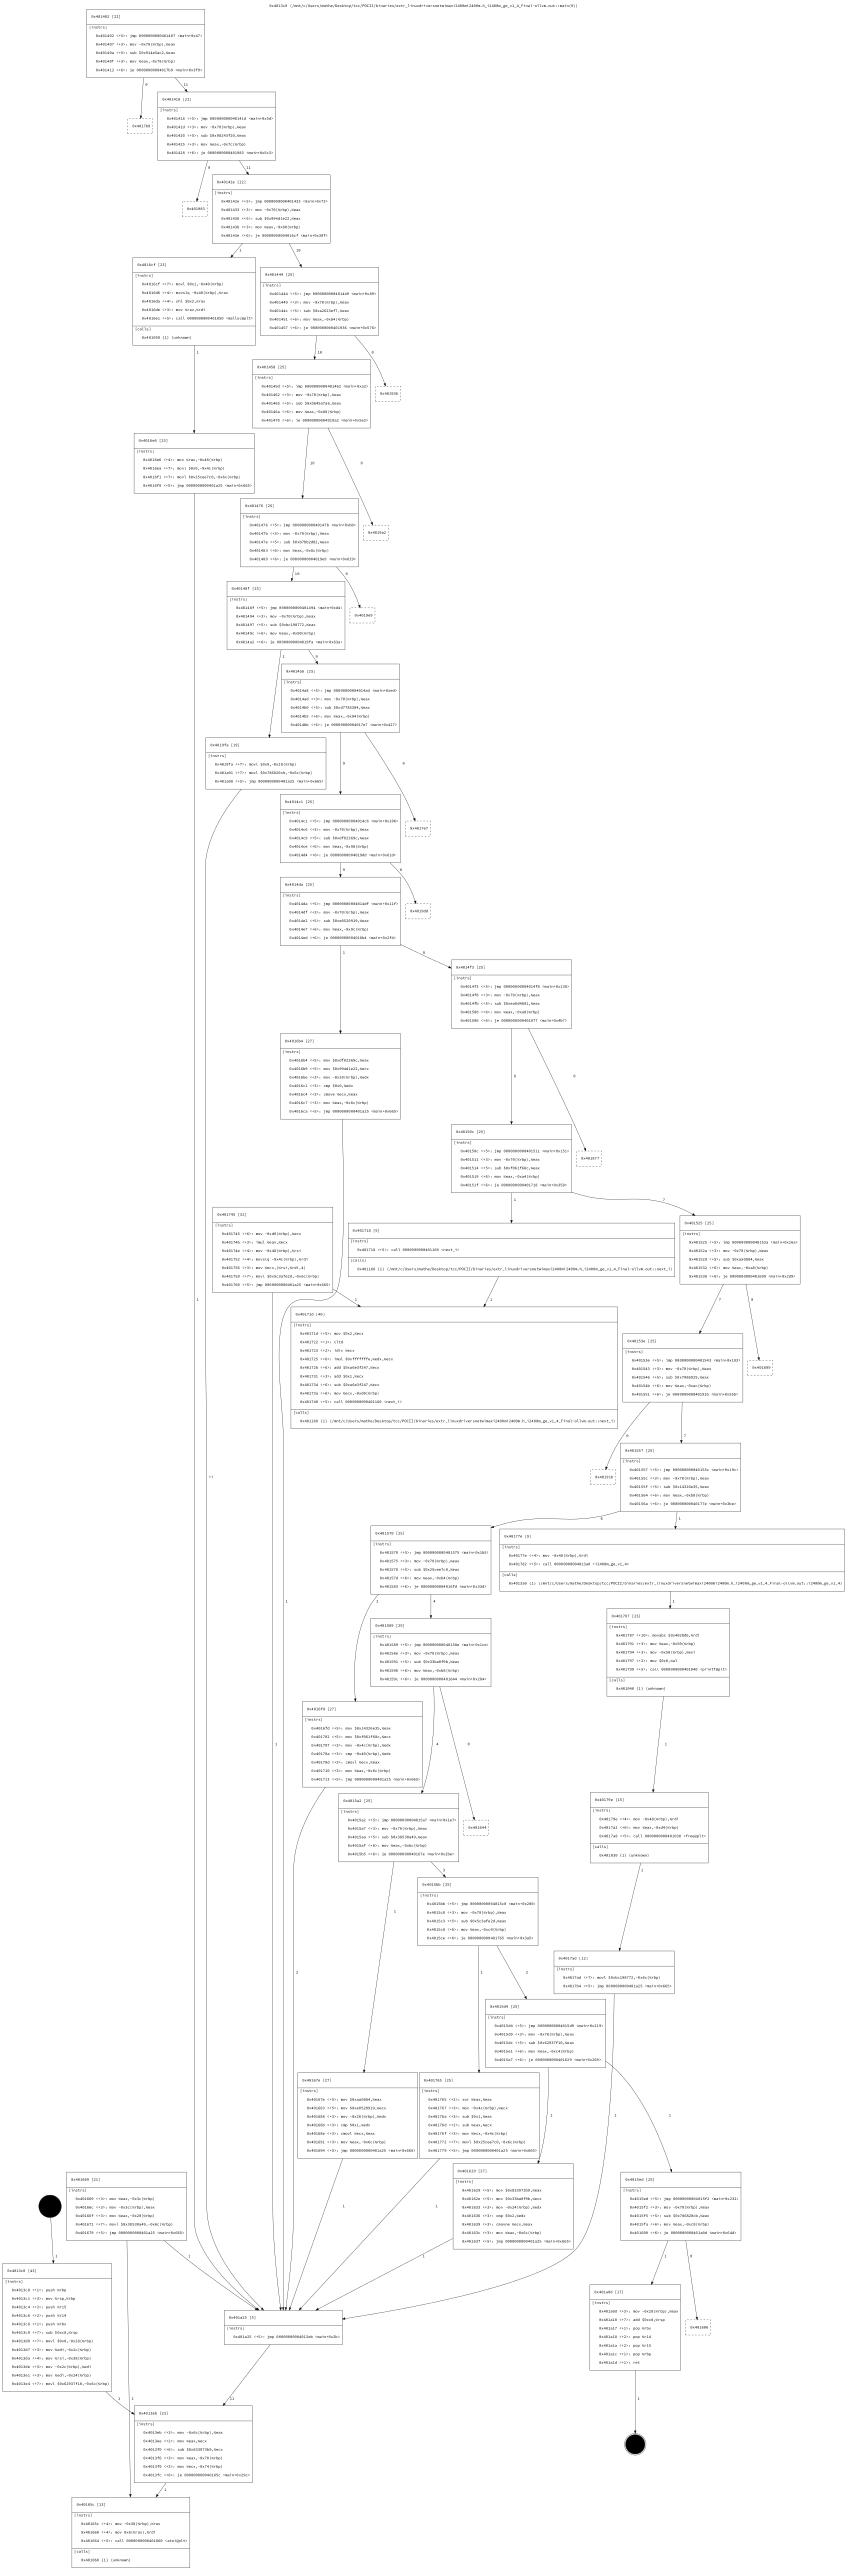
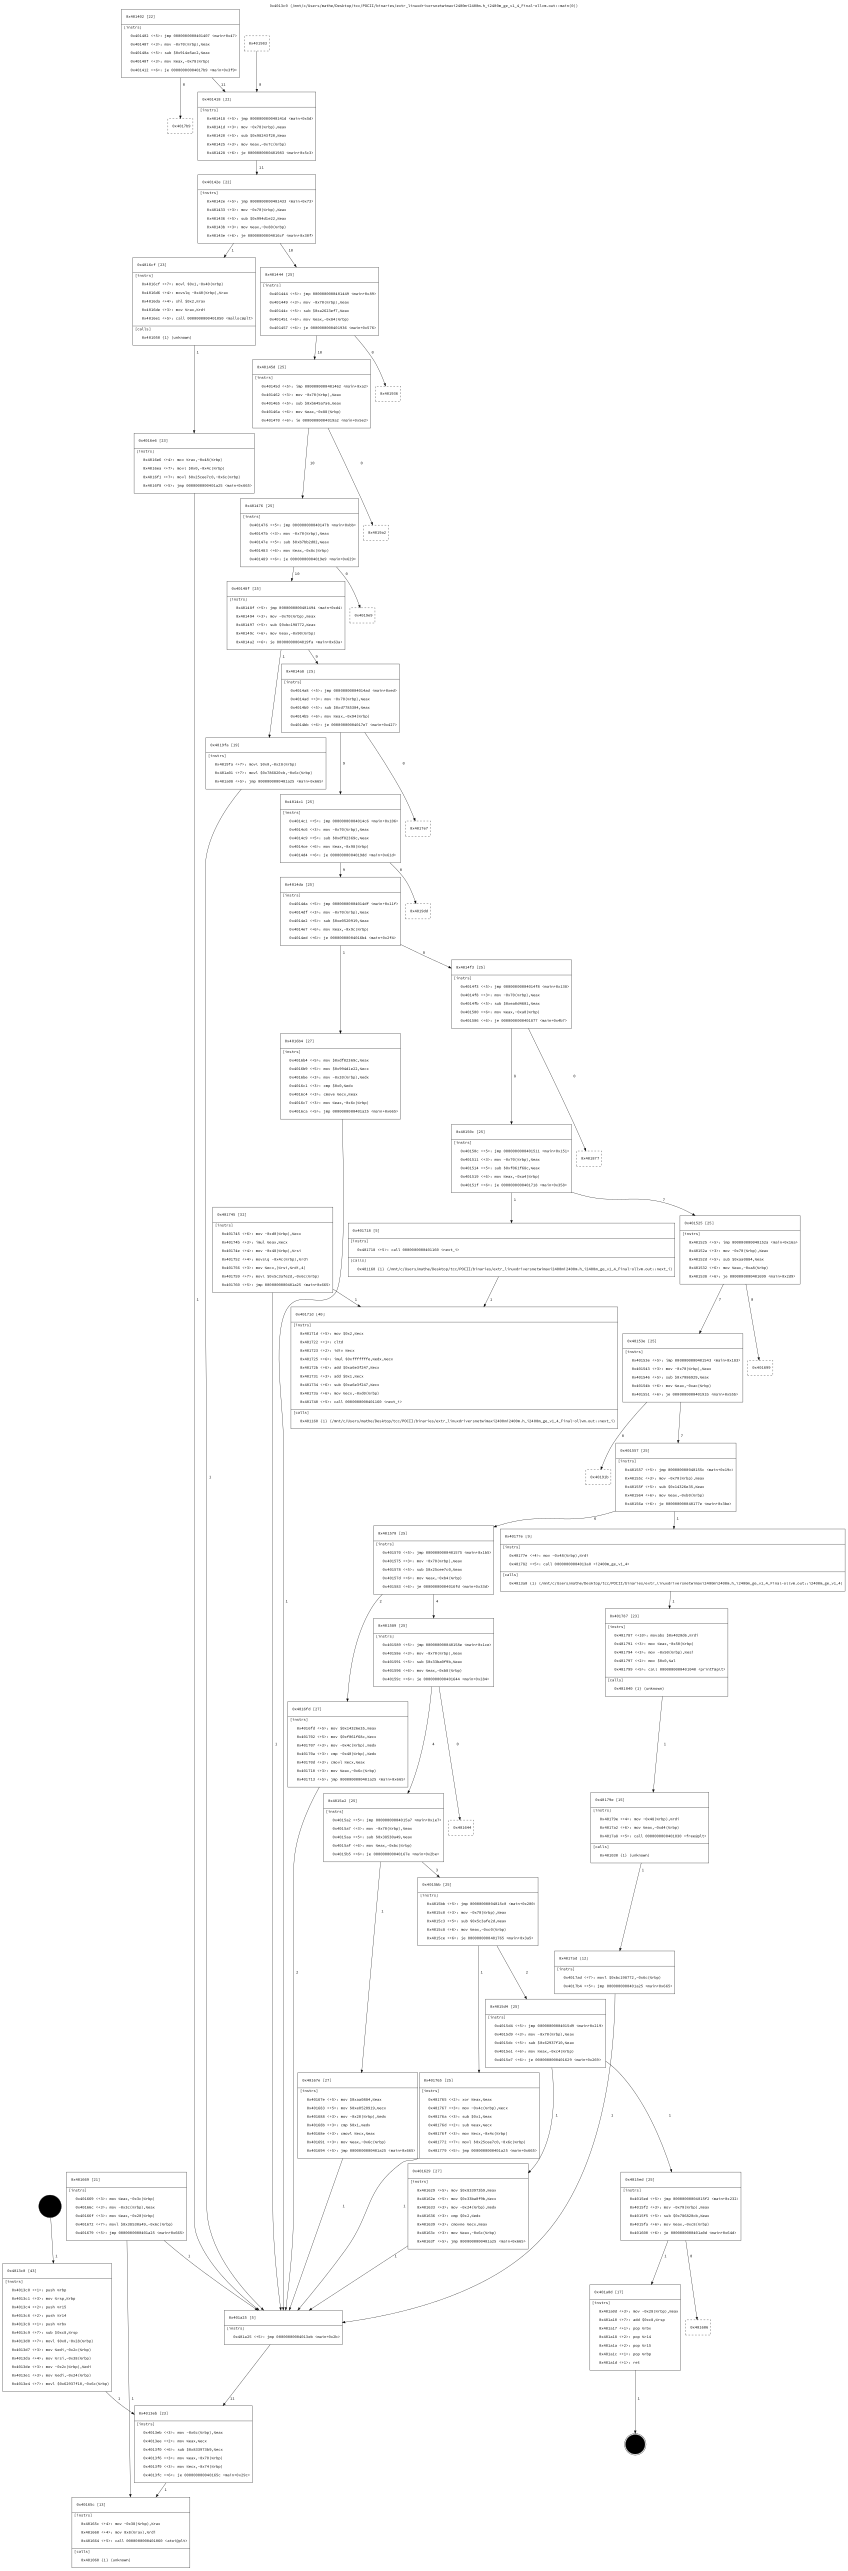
(202, 180) -> (257, 70)
(210, 1477) -> (209, 1477)
